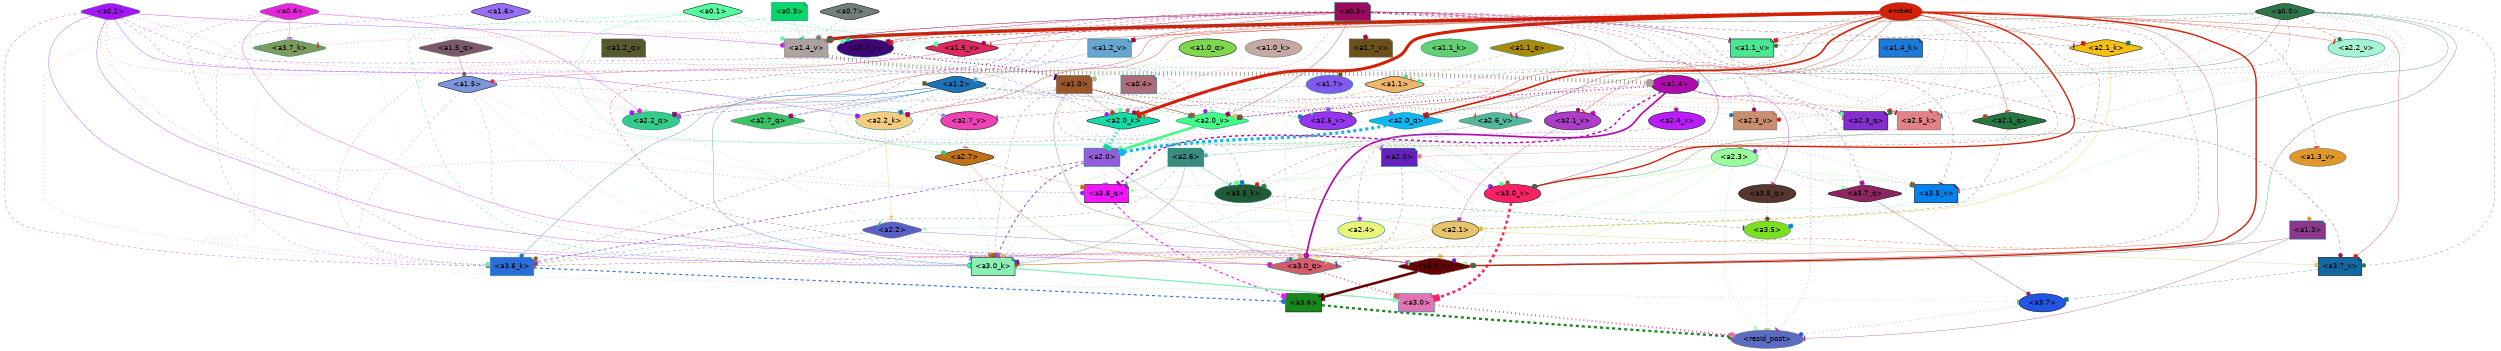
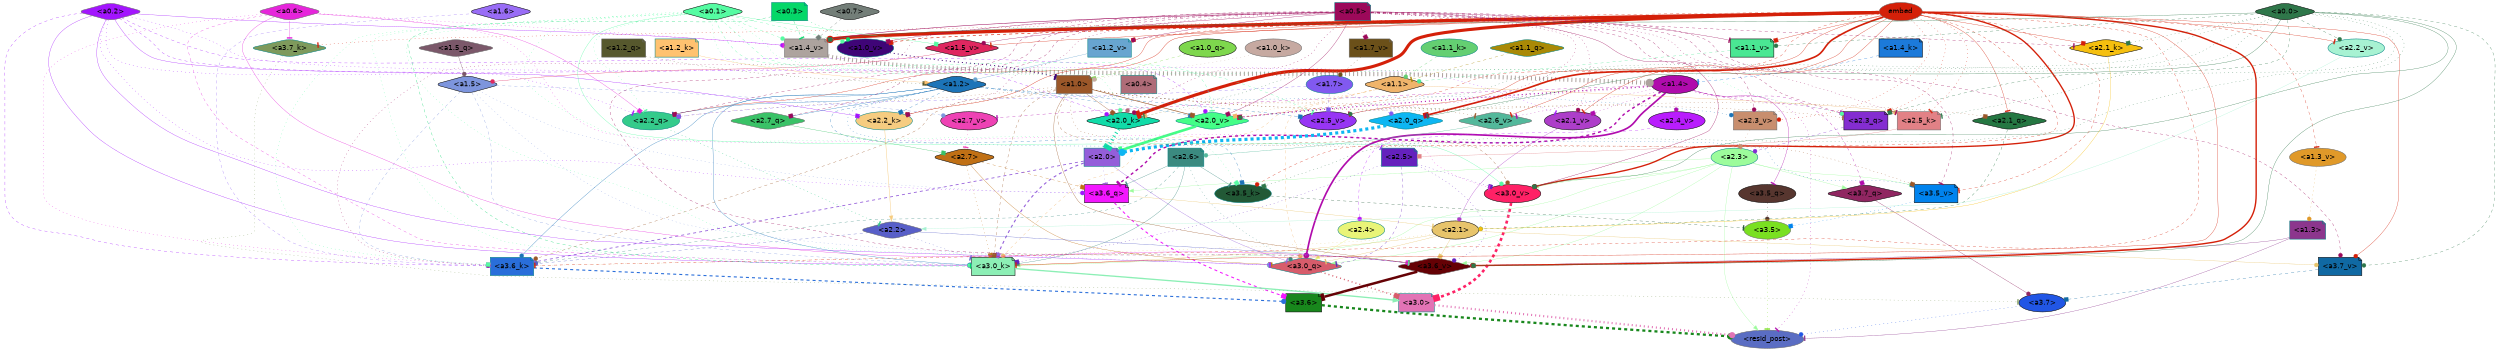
(652, 30) -> (549, 28)
none -> (677, 48)
(340, 75) -> (340, 75)
(849, 245) -> (849, 245)
